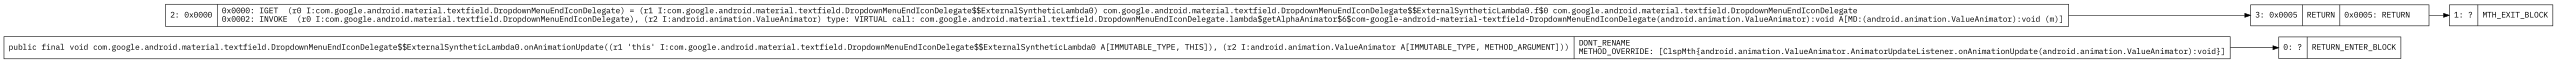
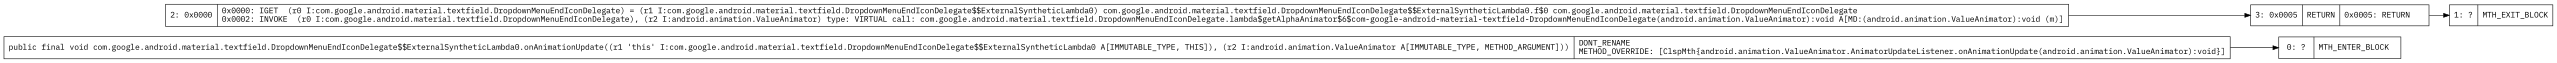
(2354, 47) -> (2354, 47)
